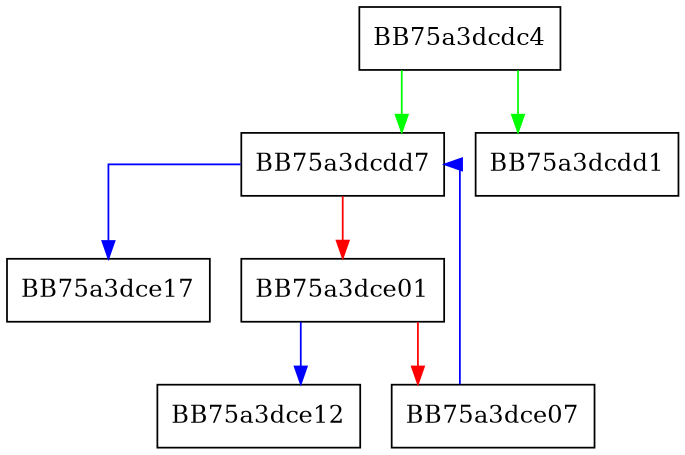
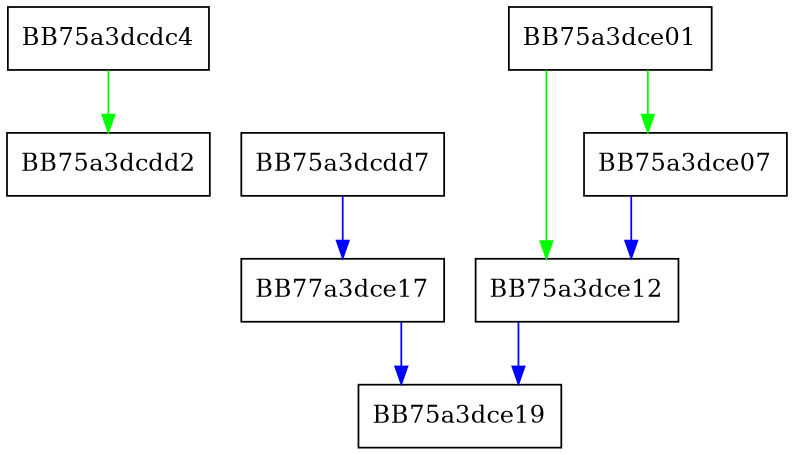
(402, 92) -> none
(577, 164) -> (108, 164)
(343, 218) -> none
(460, 274) -> (631, 218)
(108, 290) -> (343, 290)
(301, 344) -> (546, 156)
(418, 344) -> (648, 92)
none -> (460, 416)
